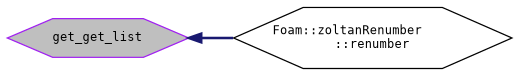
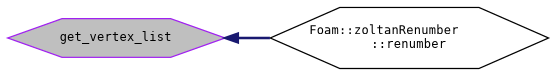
(98, 38) -> (116, 38)
